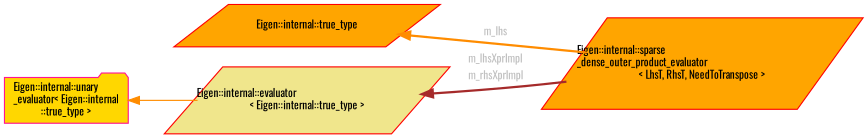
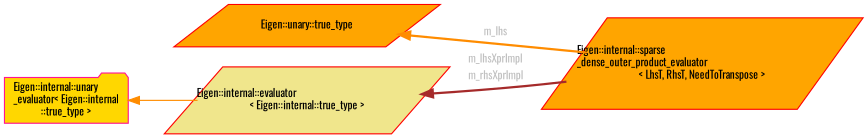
(307, 26) -> (307, 26)
